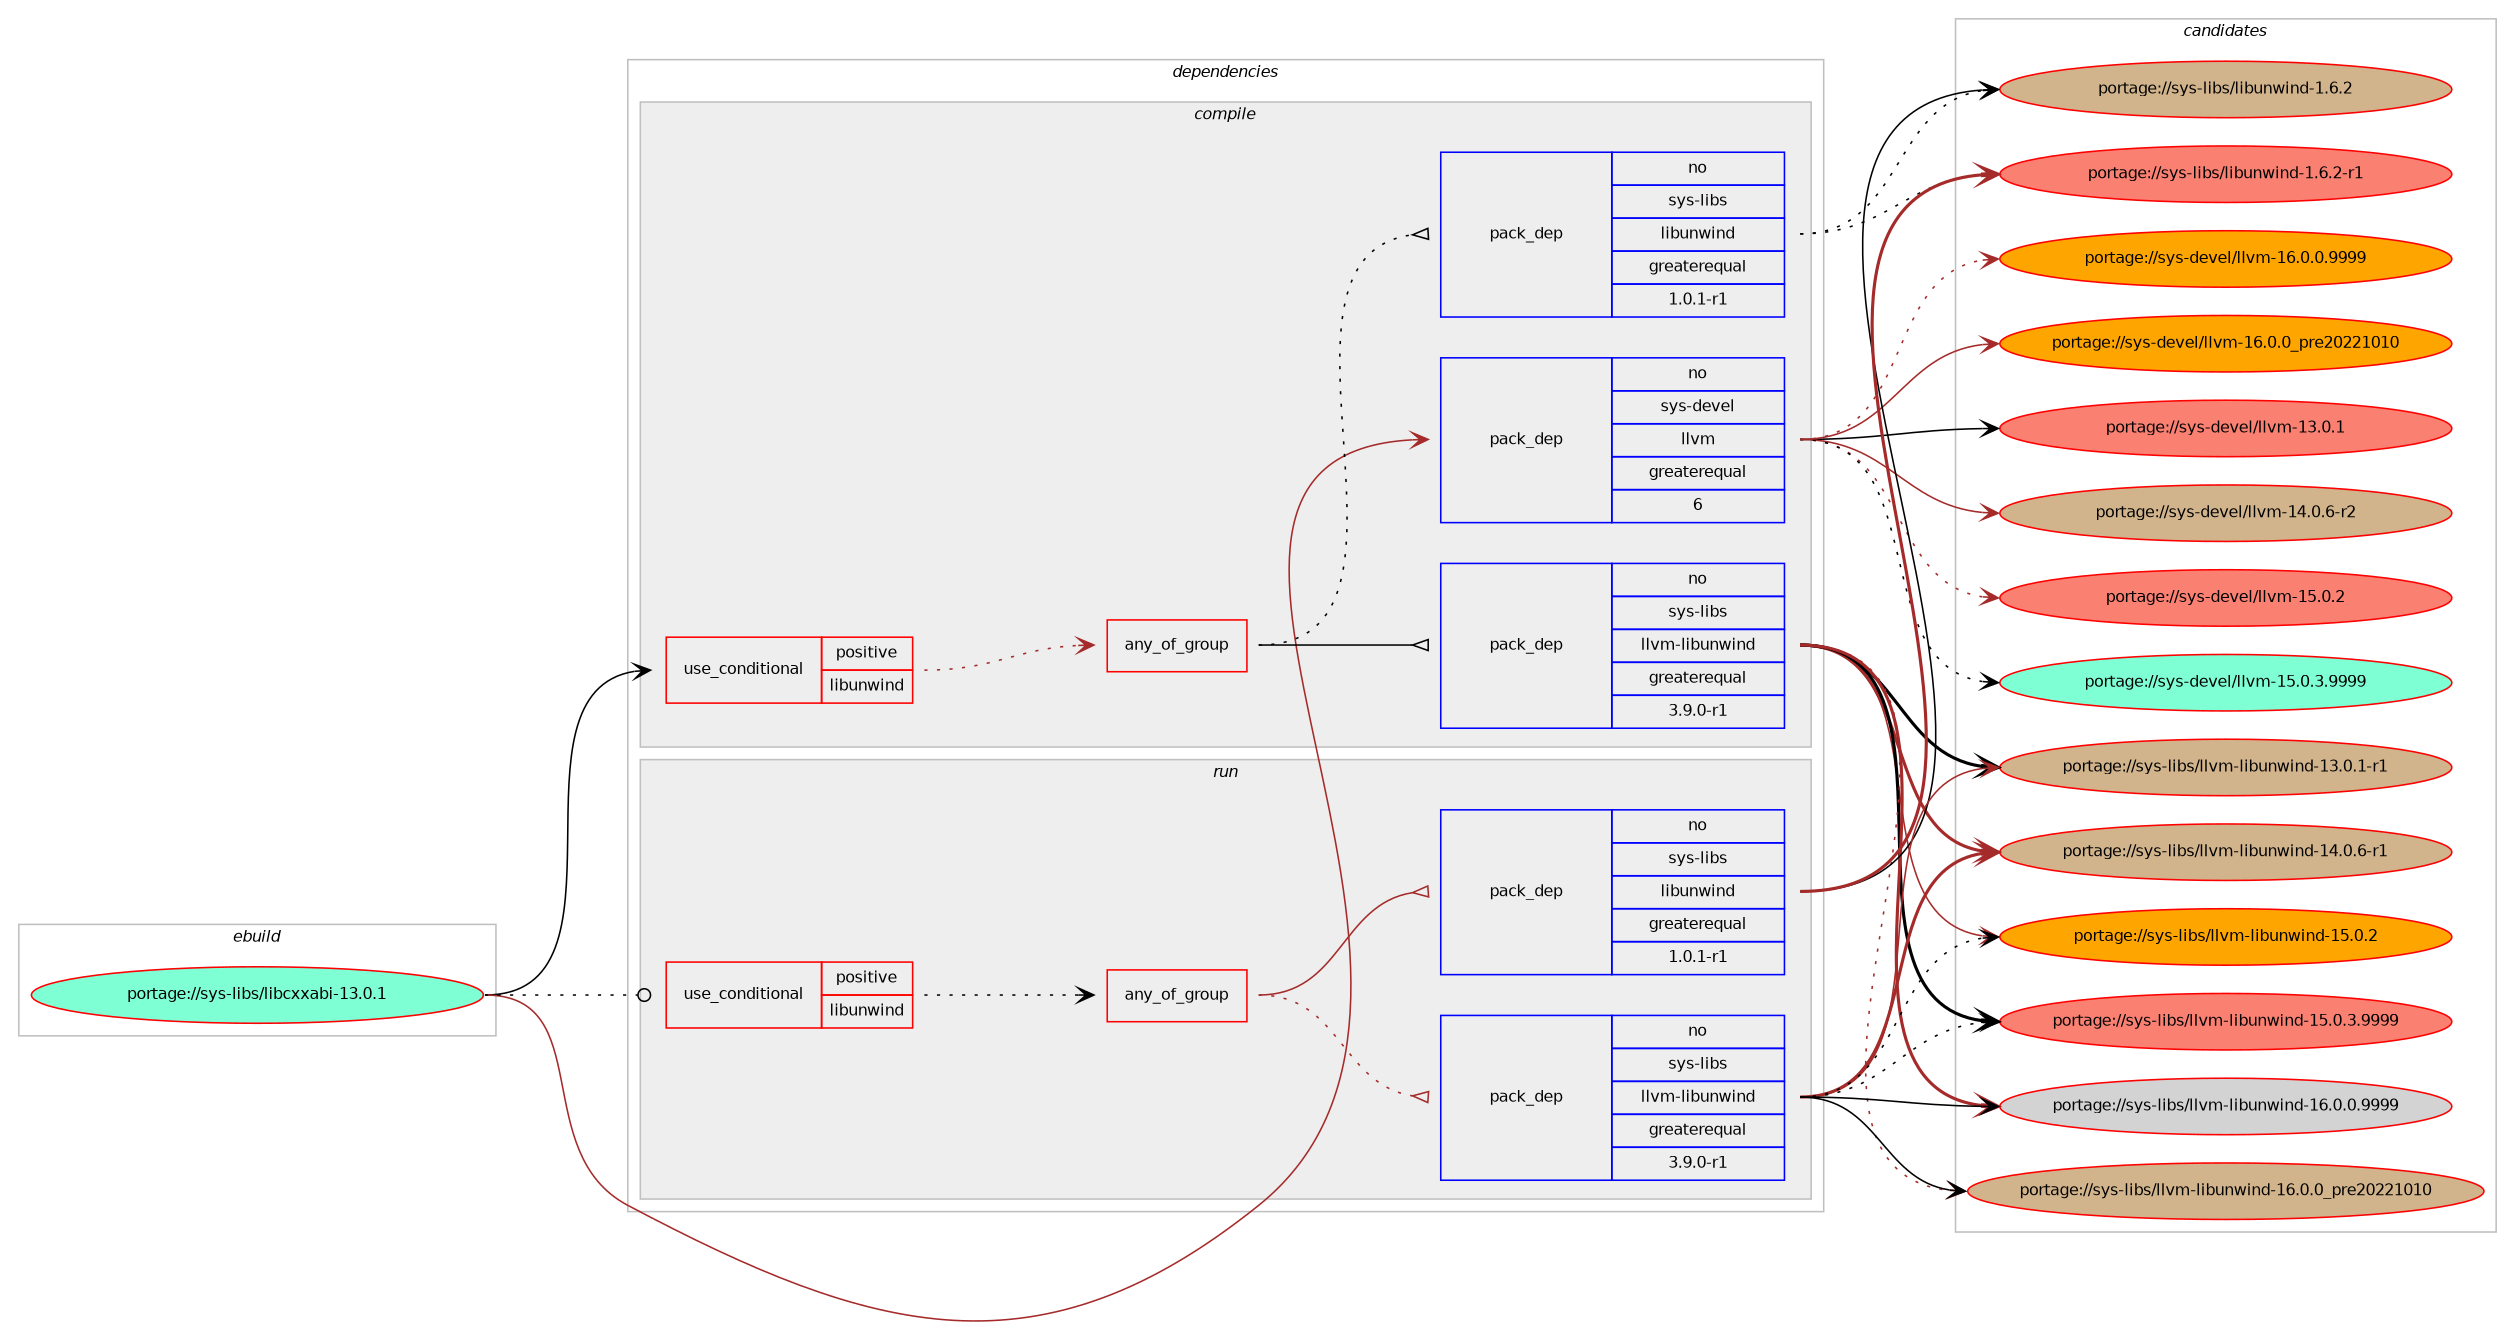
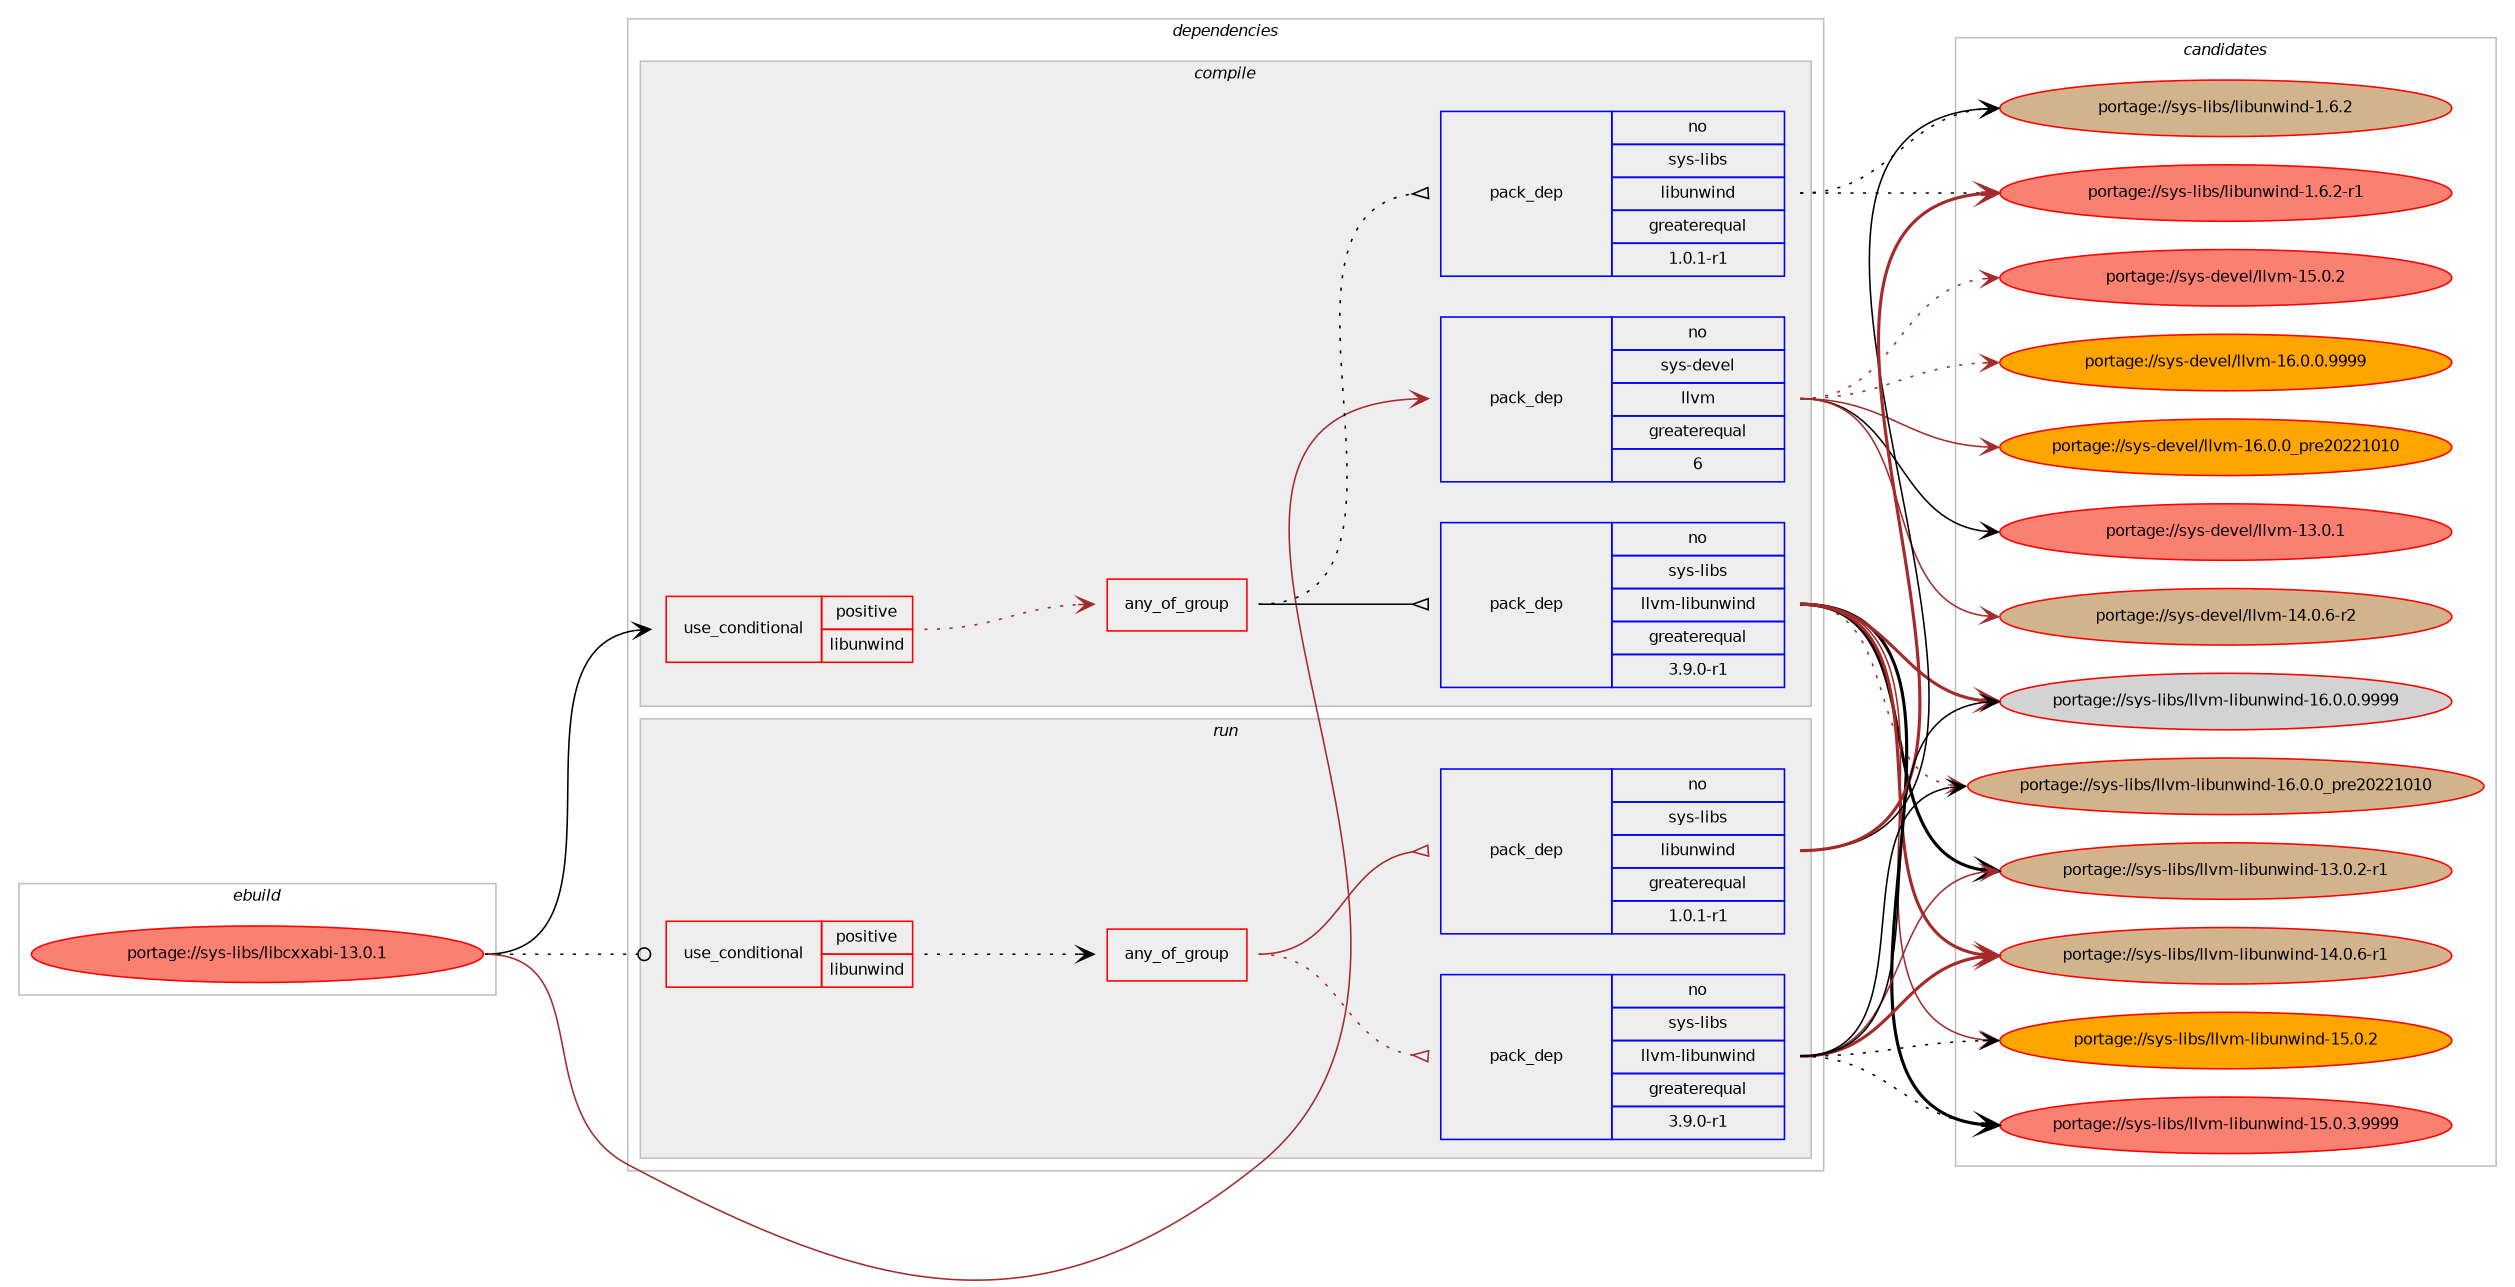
(2226, 683) -> none
(2226, 767) -> (2226, 871)
(257, 995) -> (257, 954)
